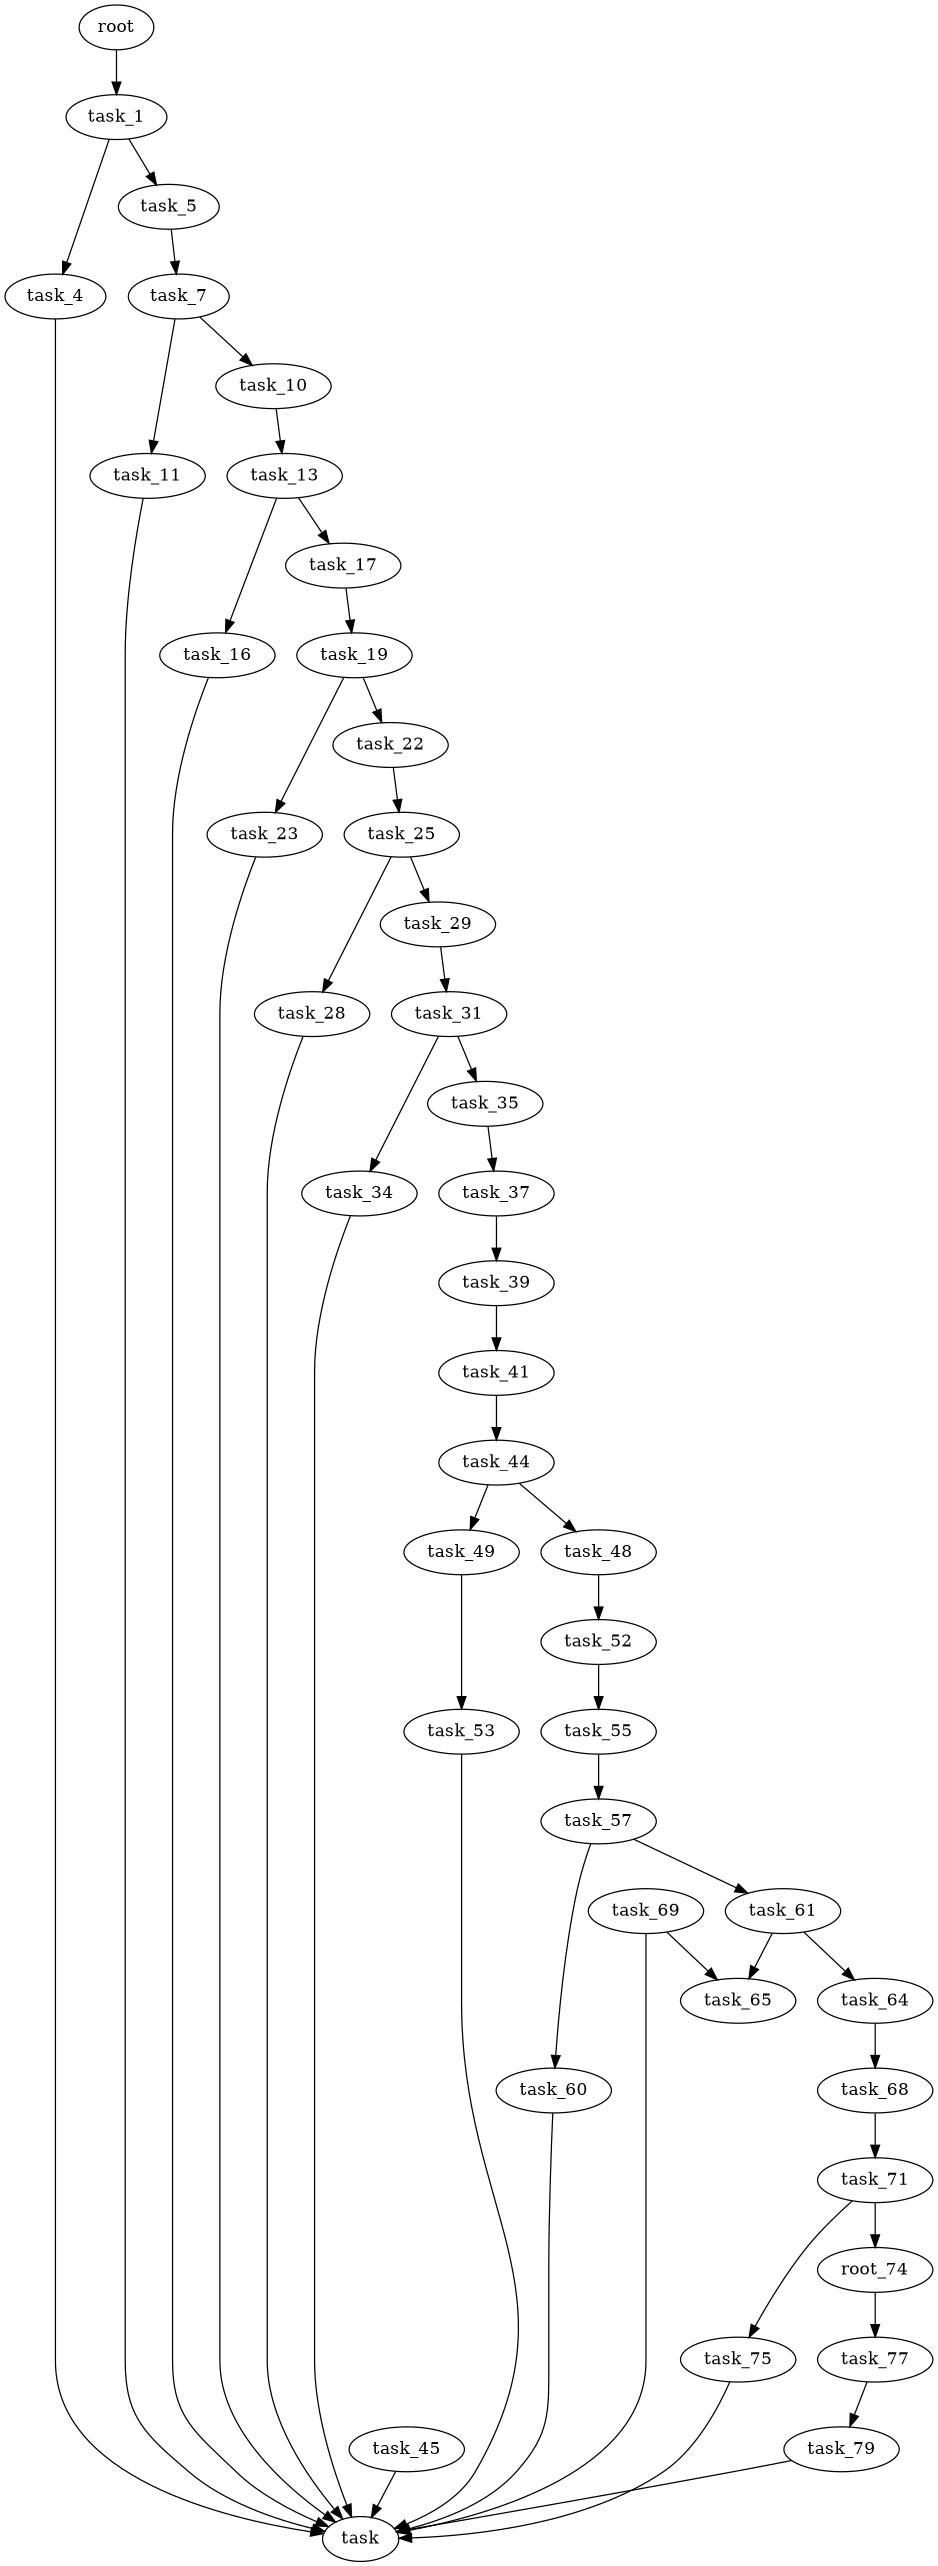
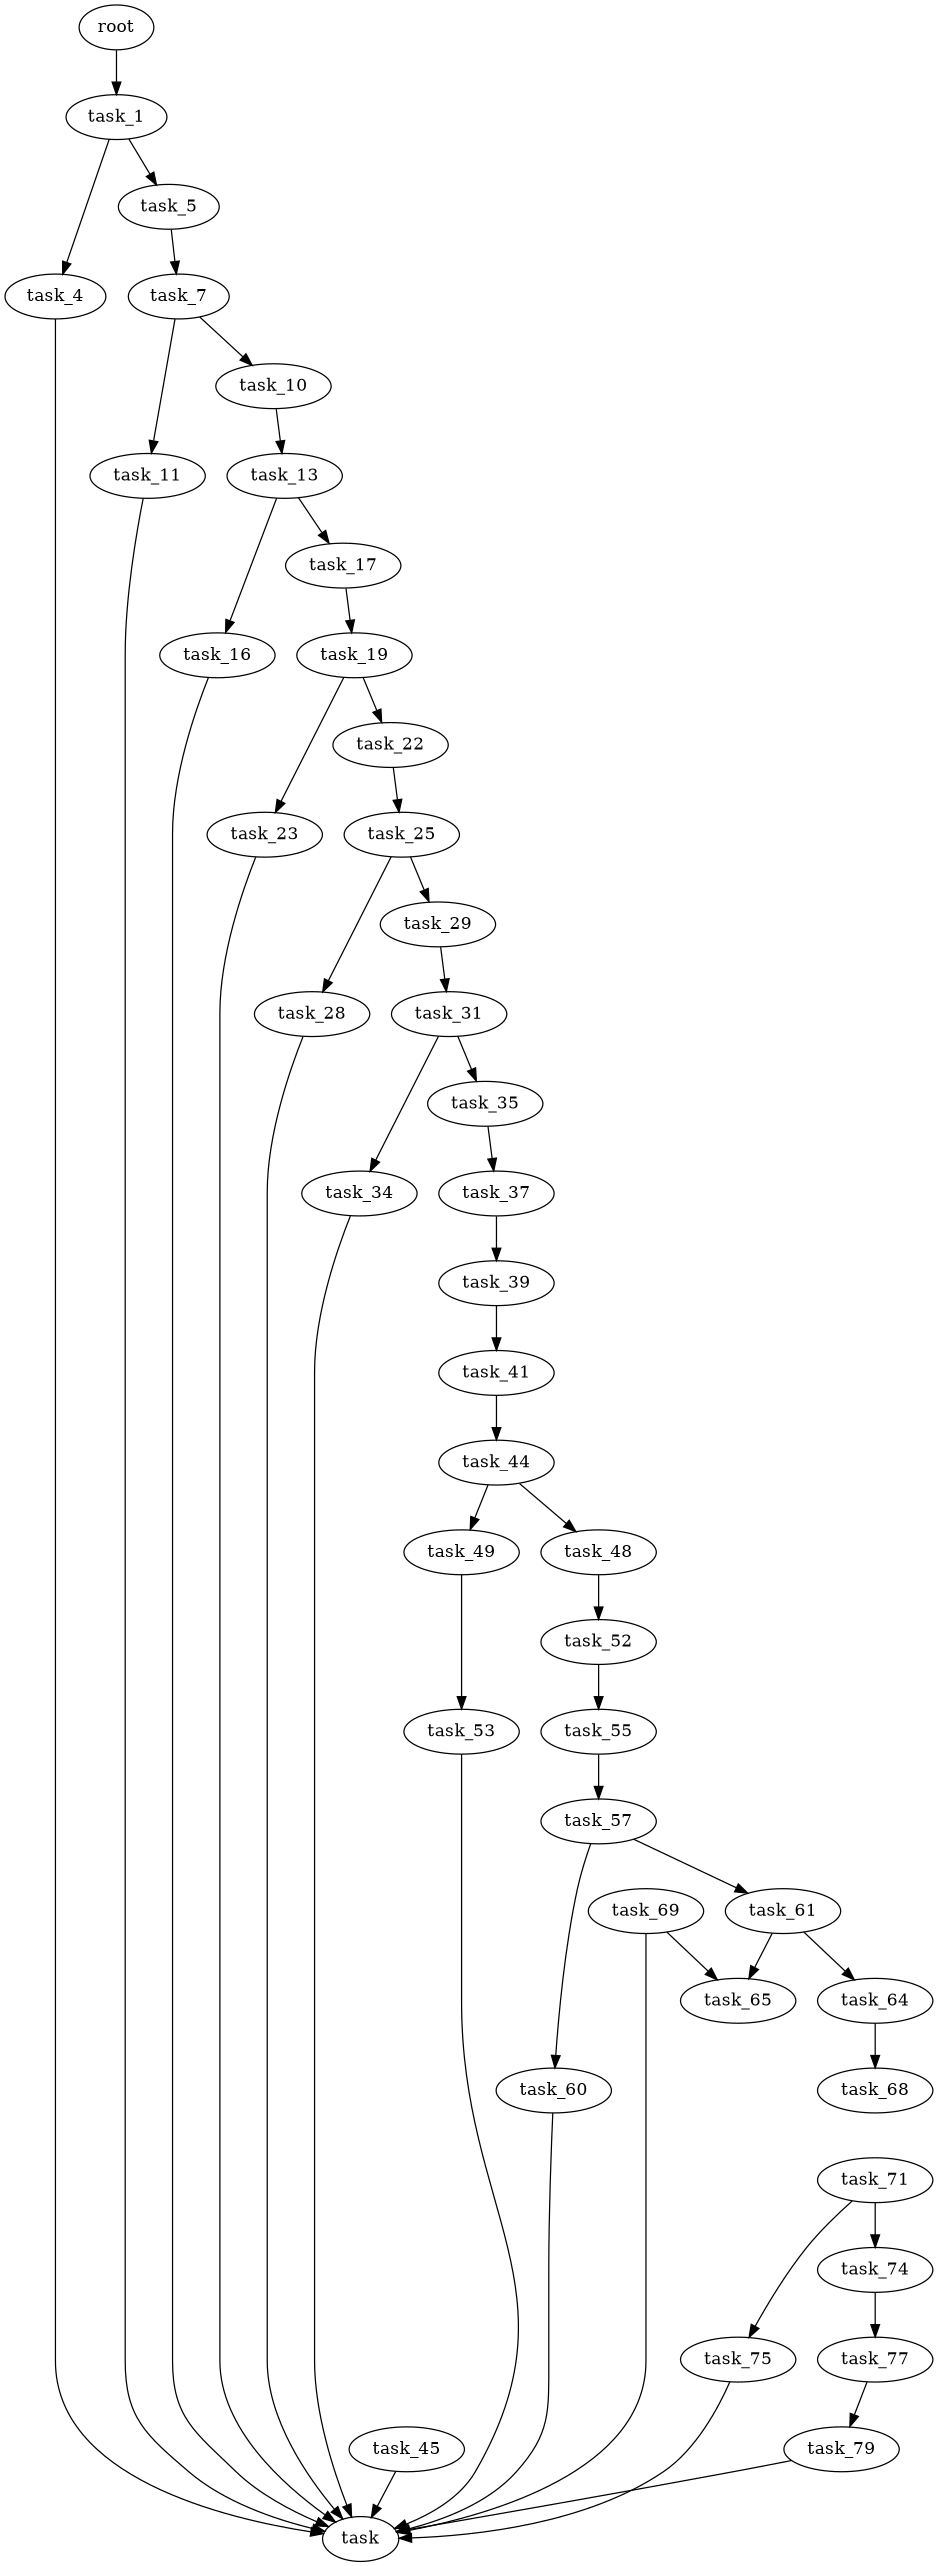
(875, 2129) -> none
(875, 2270) -> (875, 2270)
